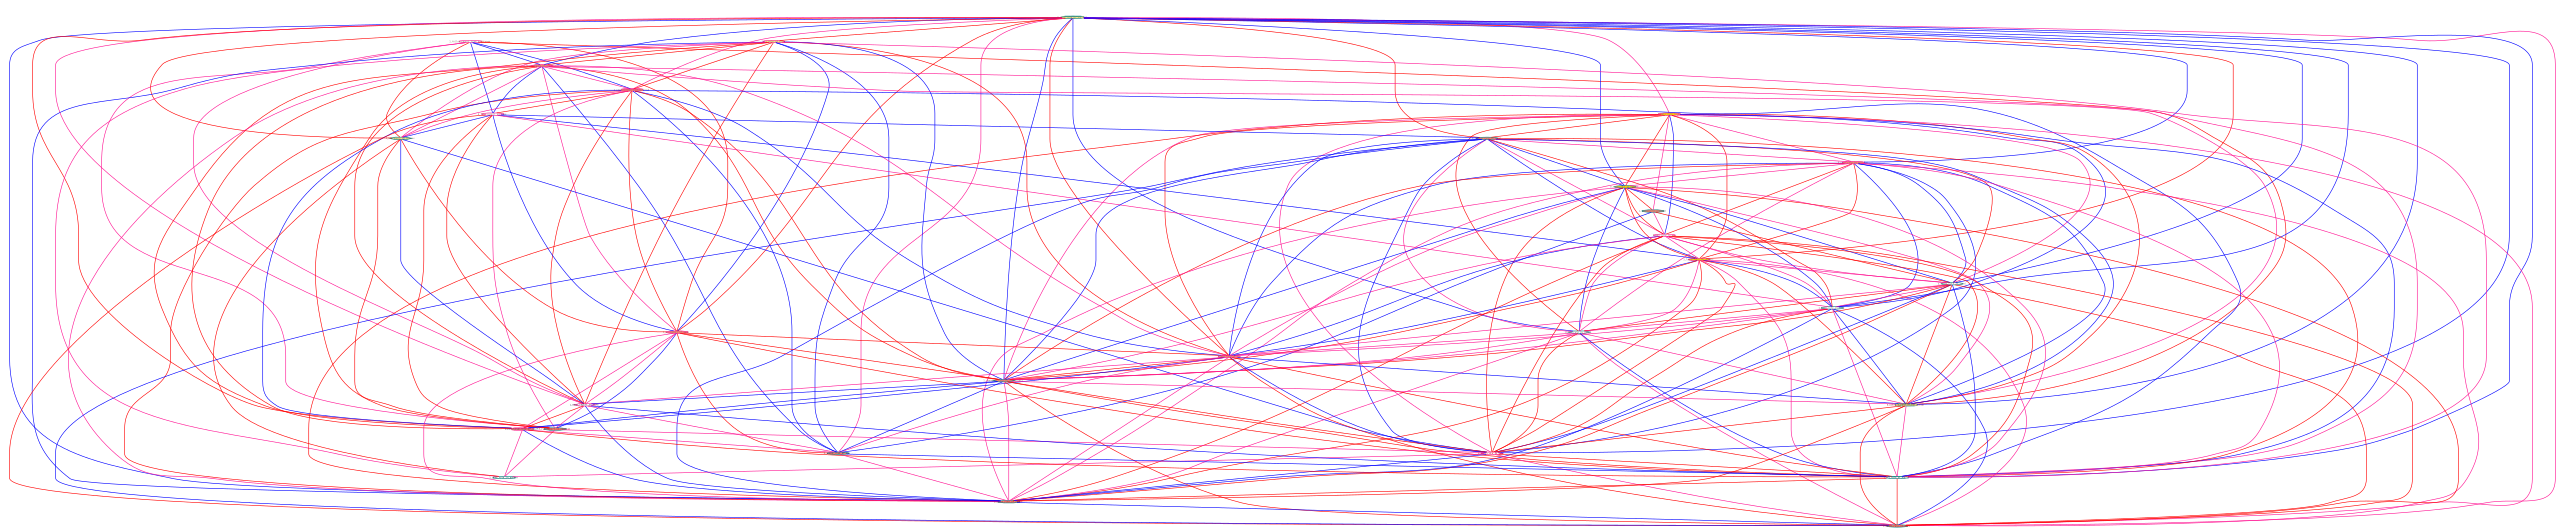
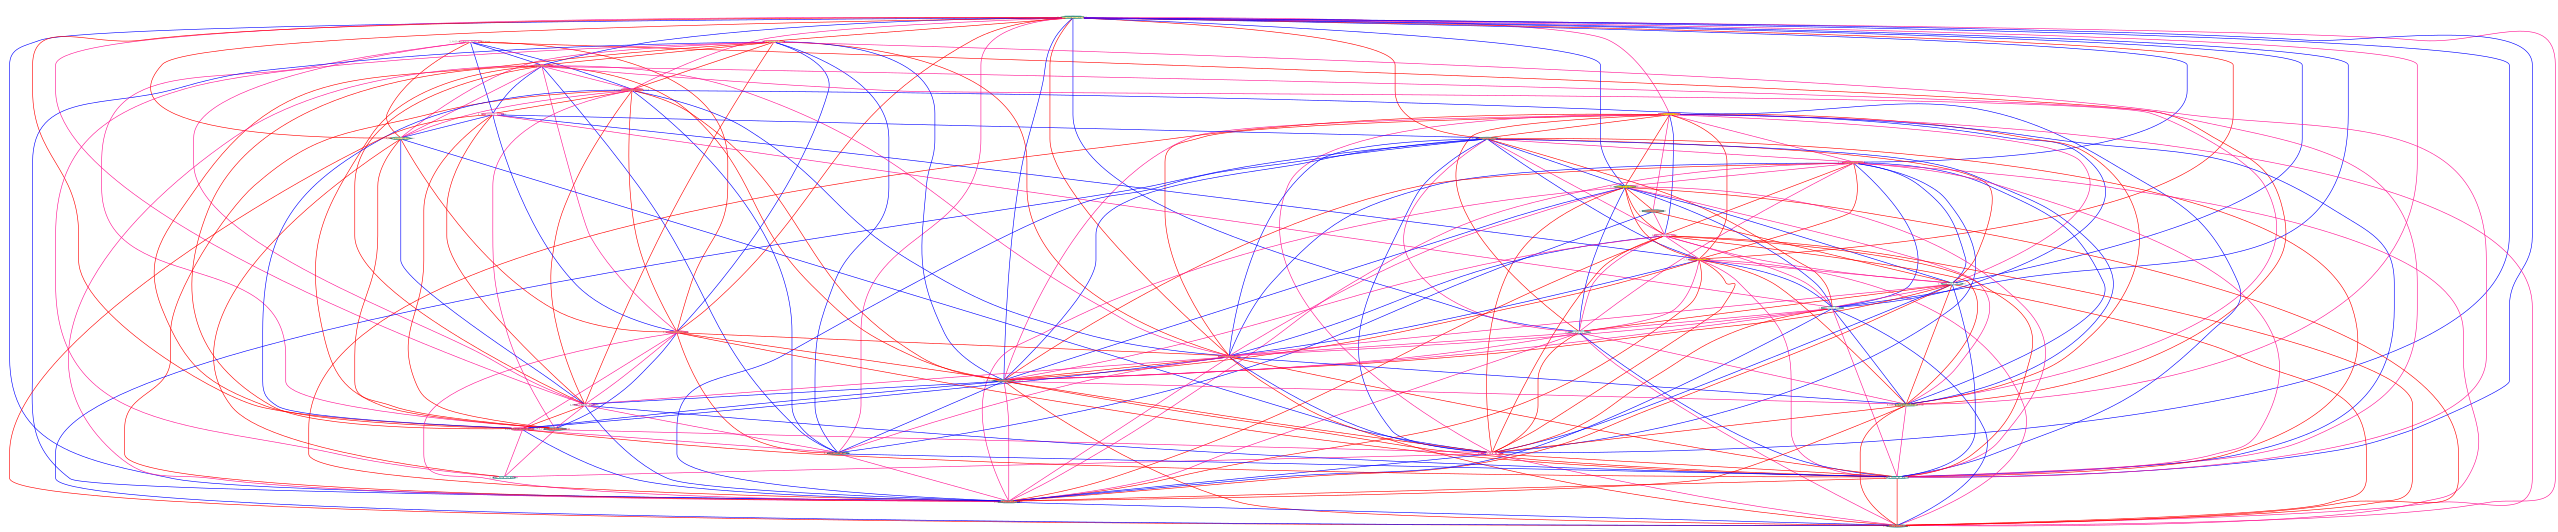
(2206, 42) -> (2206, 42)
(1665, 235) -> (1665, 235)
